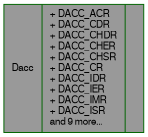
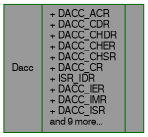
(78, 79) -> (72, 79)
